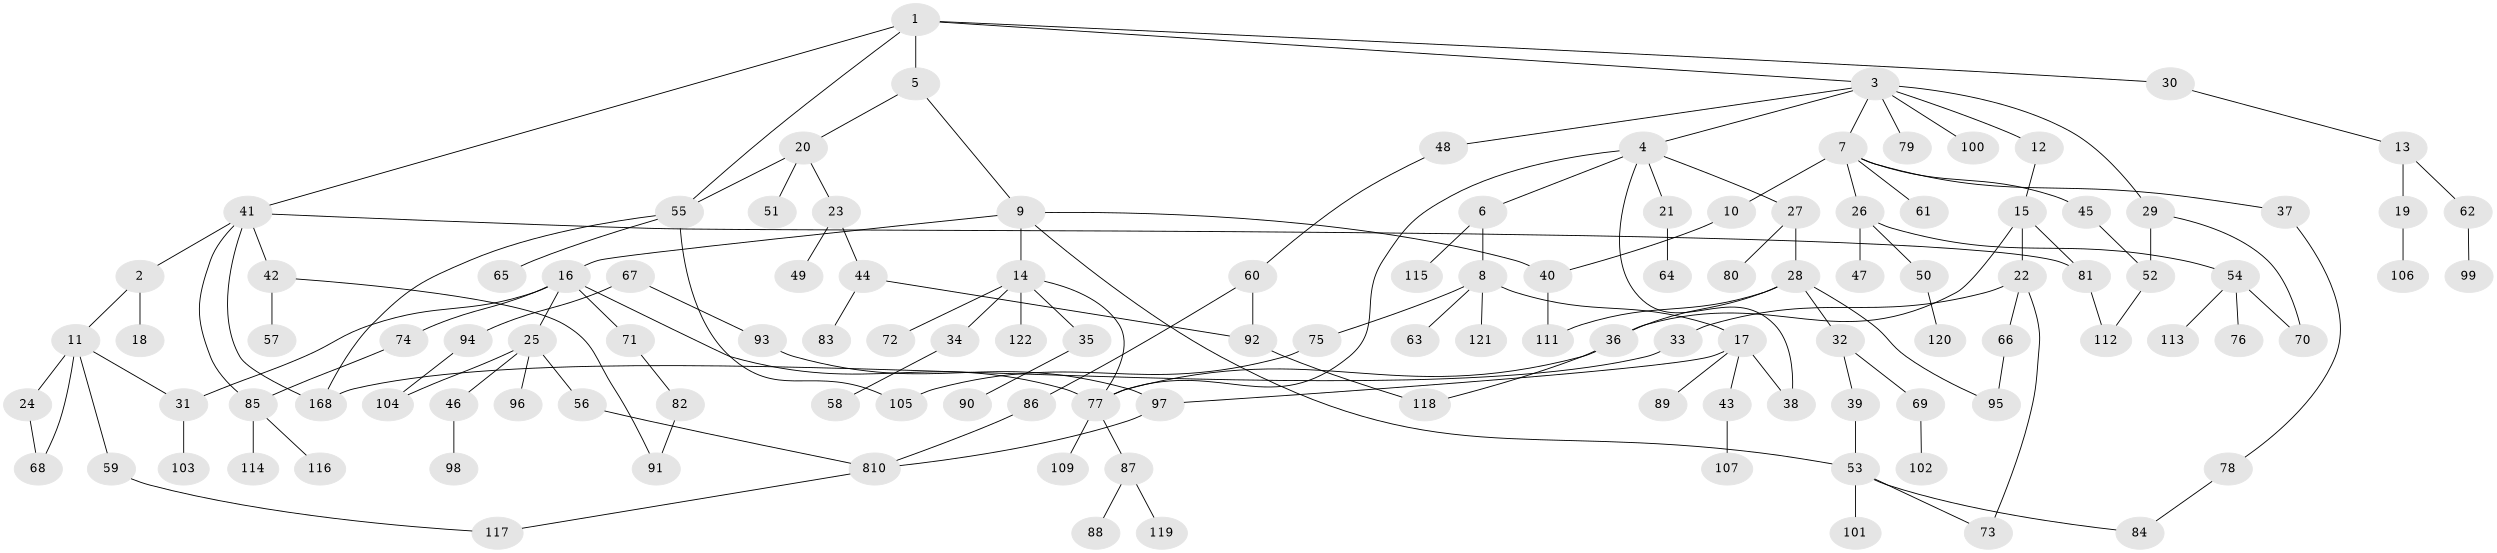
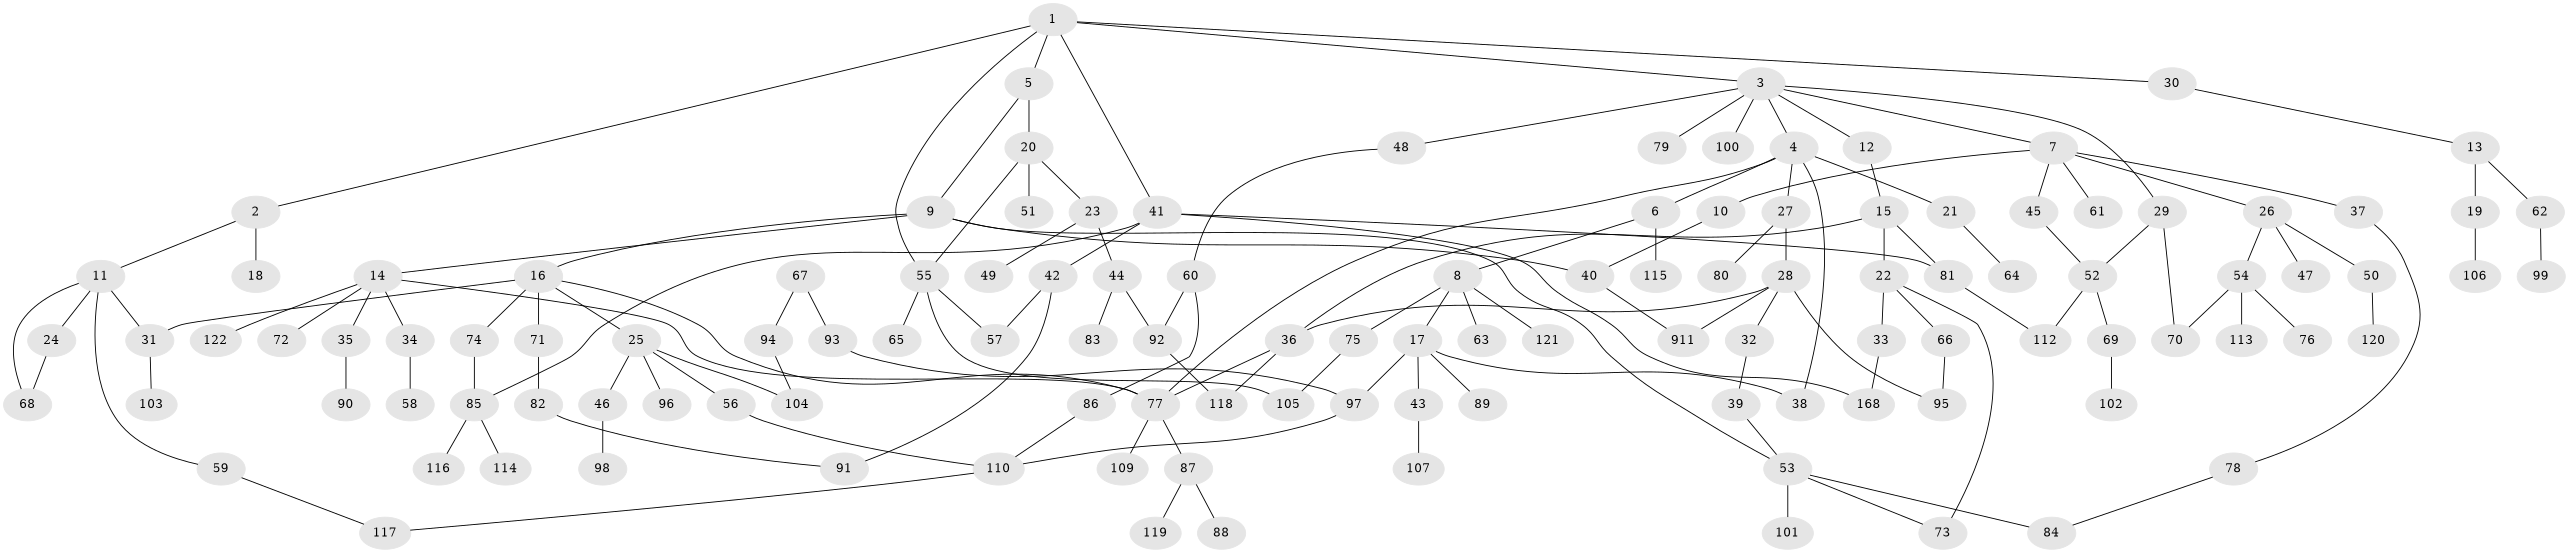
(194, 244) -> (654, 116)
(468, 261) -> (960, 309)
(1548, 341) -> (1683, 341)
(1881, 373) -> (2102, 309)
(875, 469) -> (999, 469)
